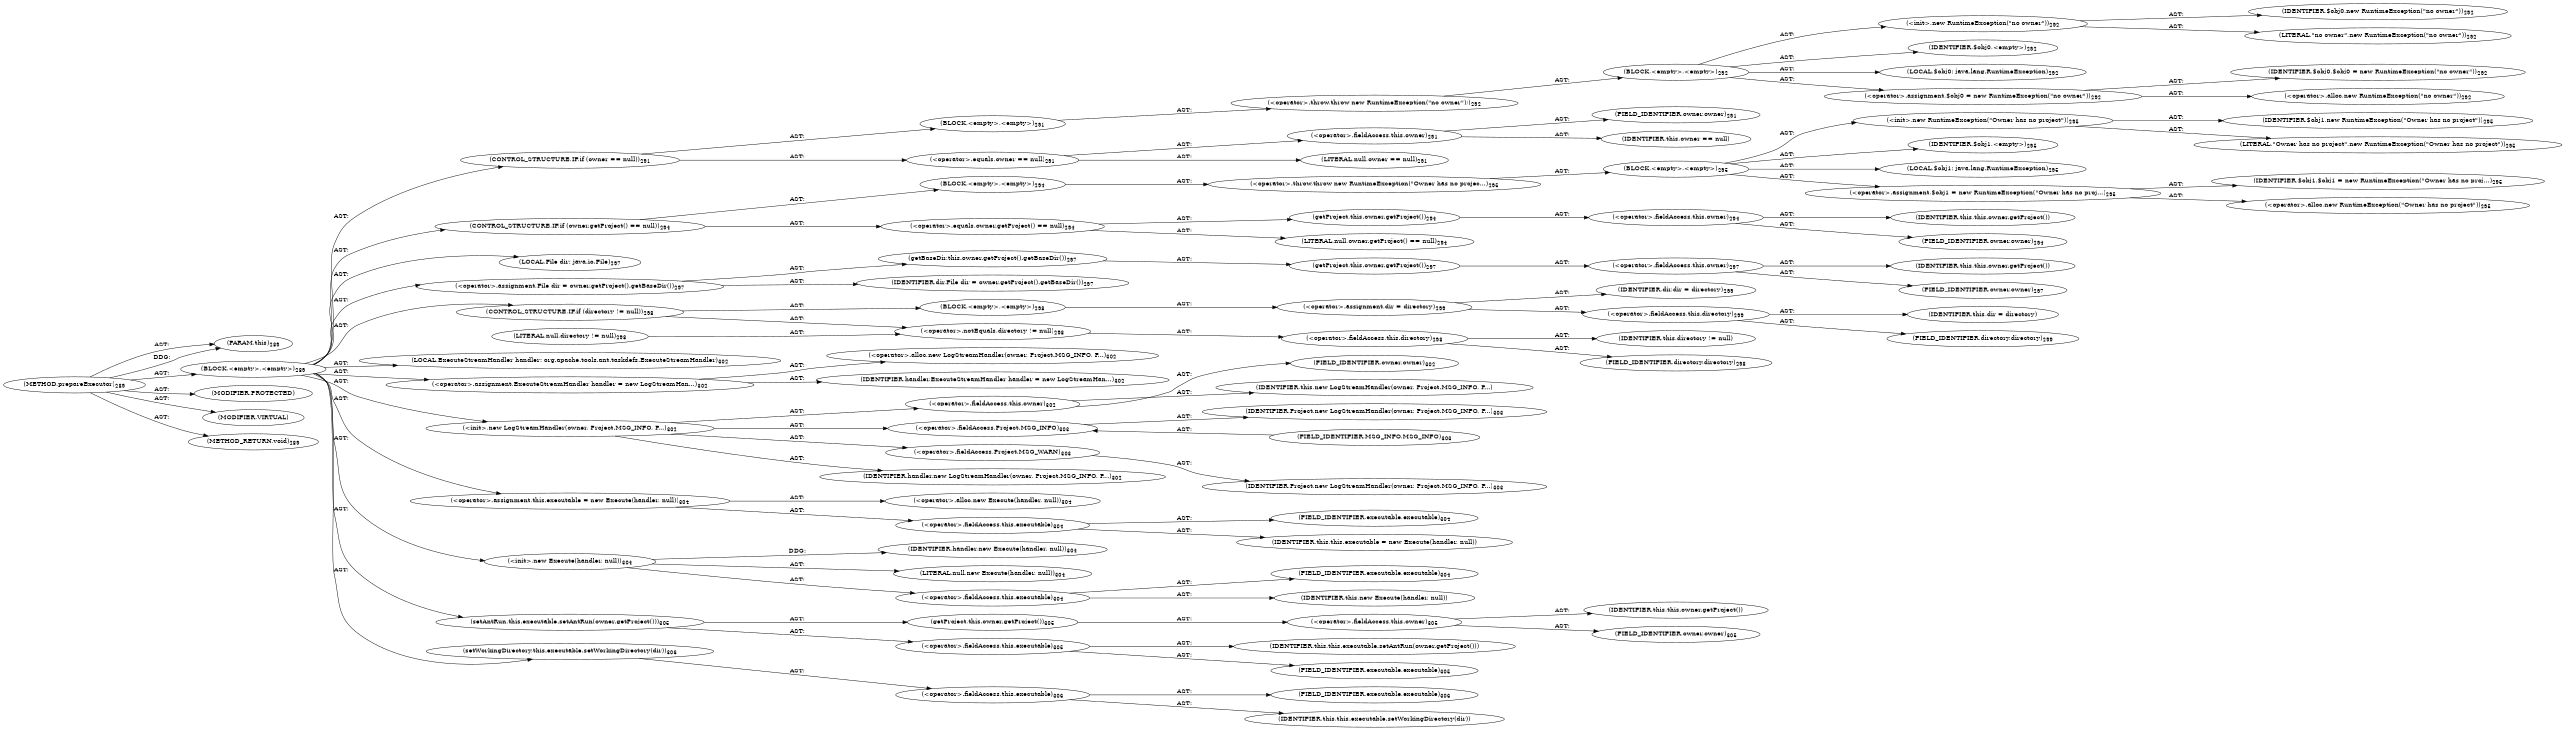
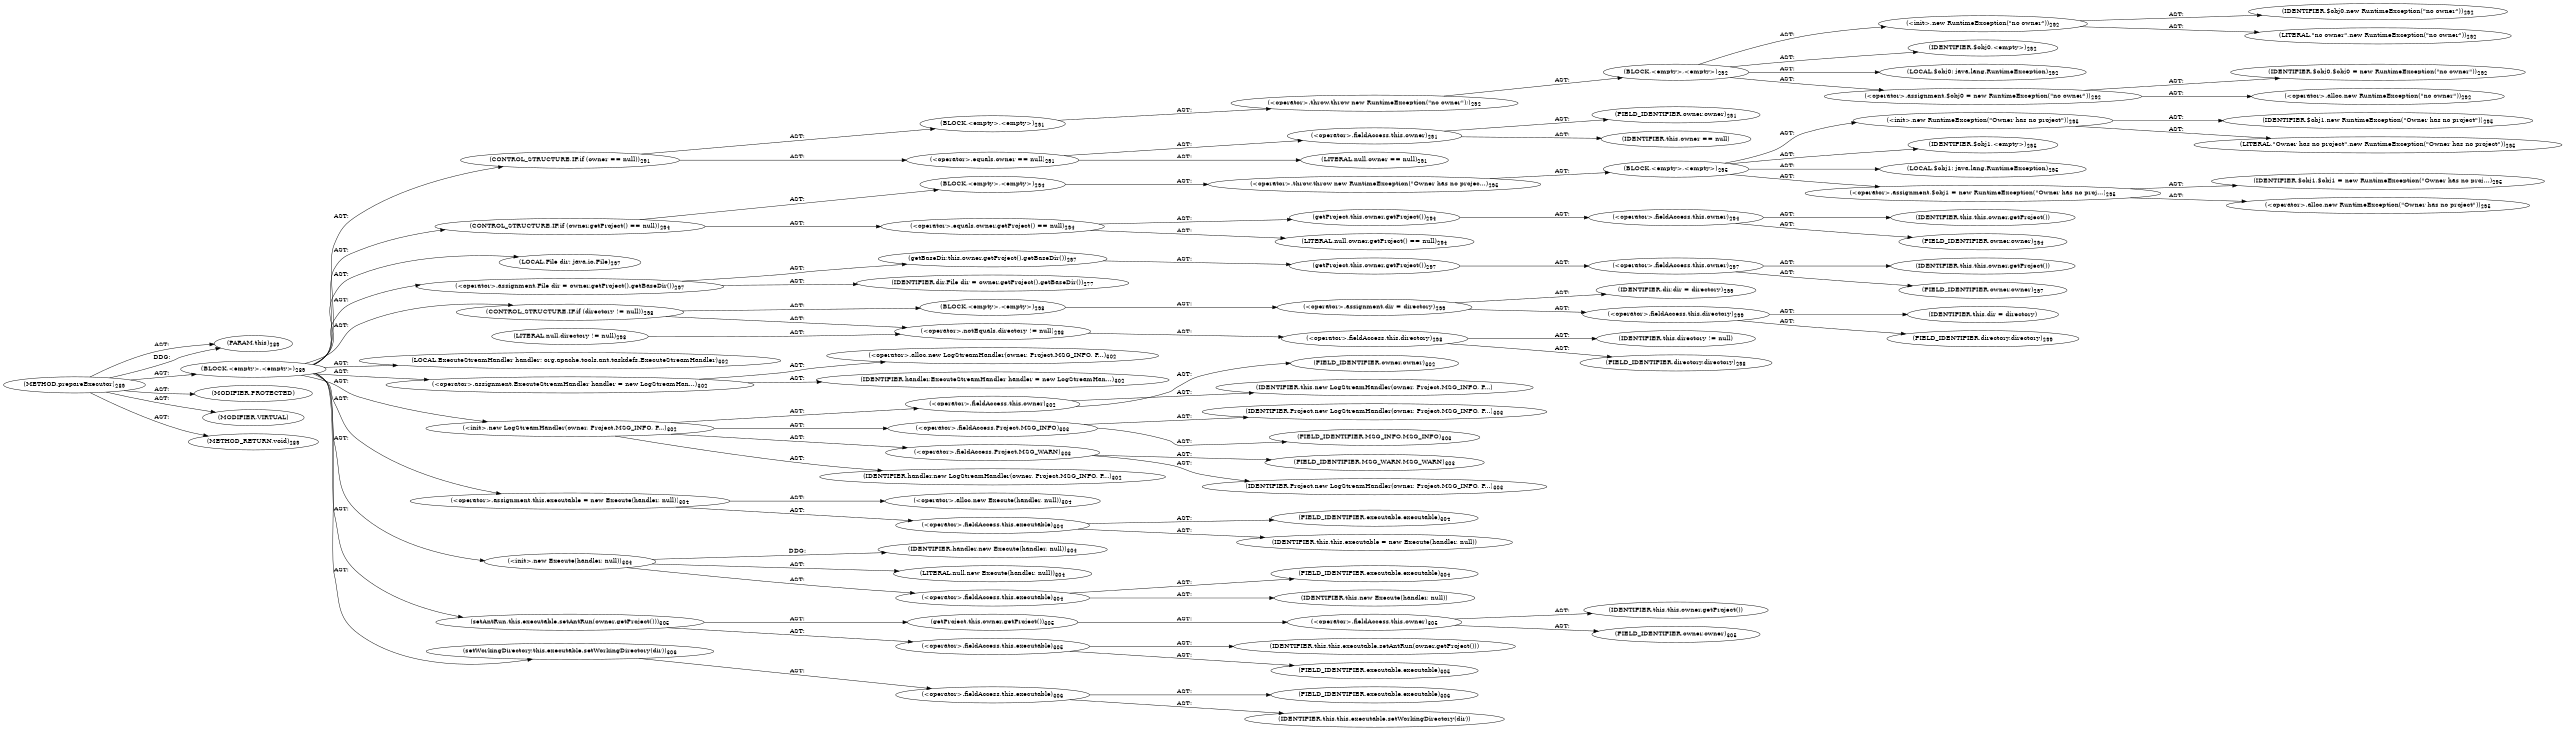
(1089, 282) -> (1089, 282)
(1186, 433) -> (1188, 445)
none -> (1375, 463)
